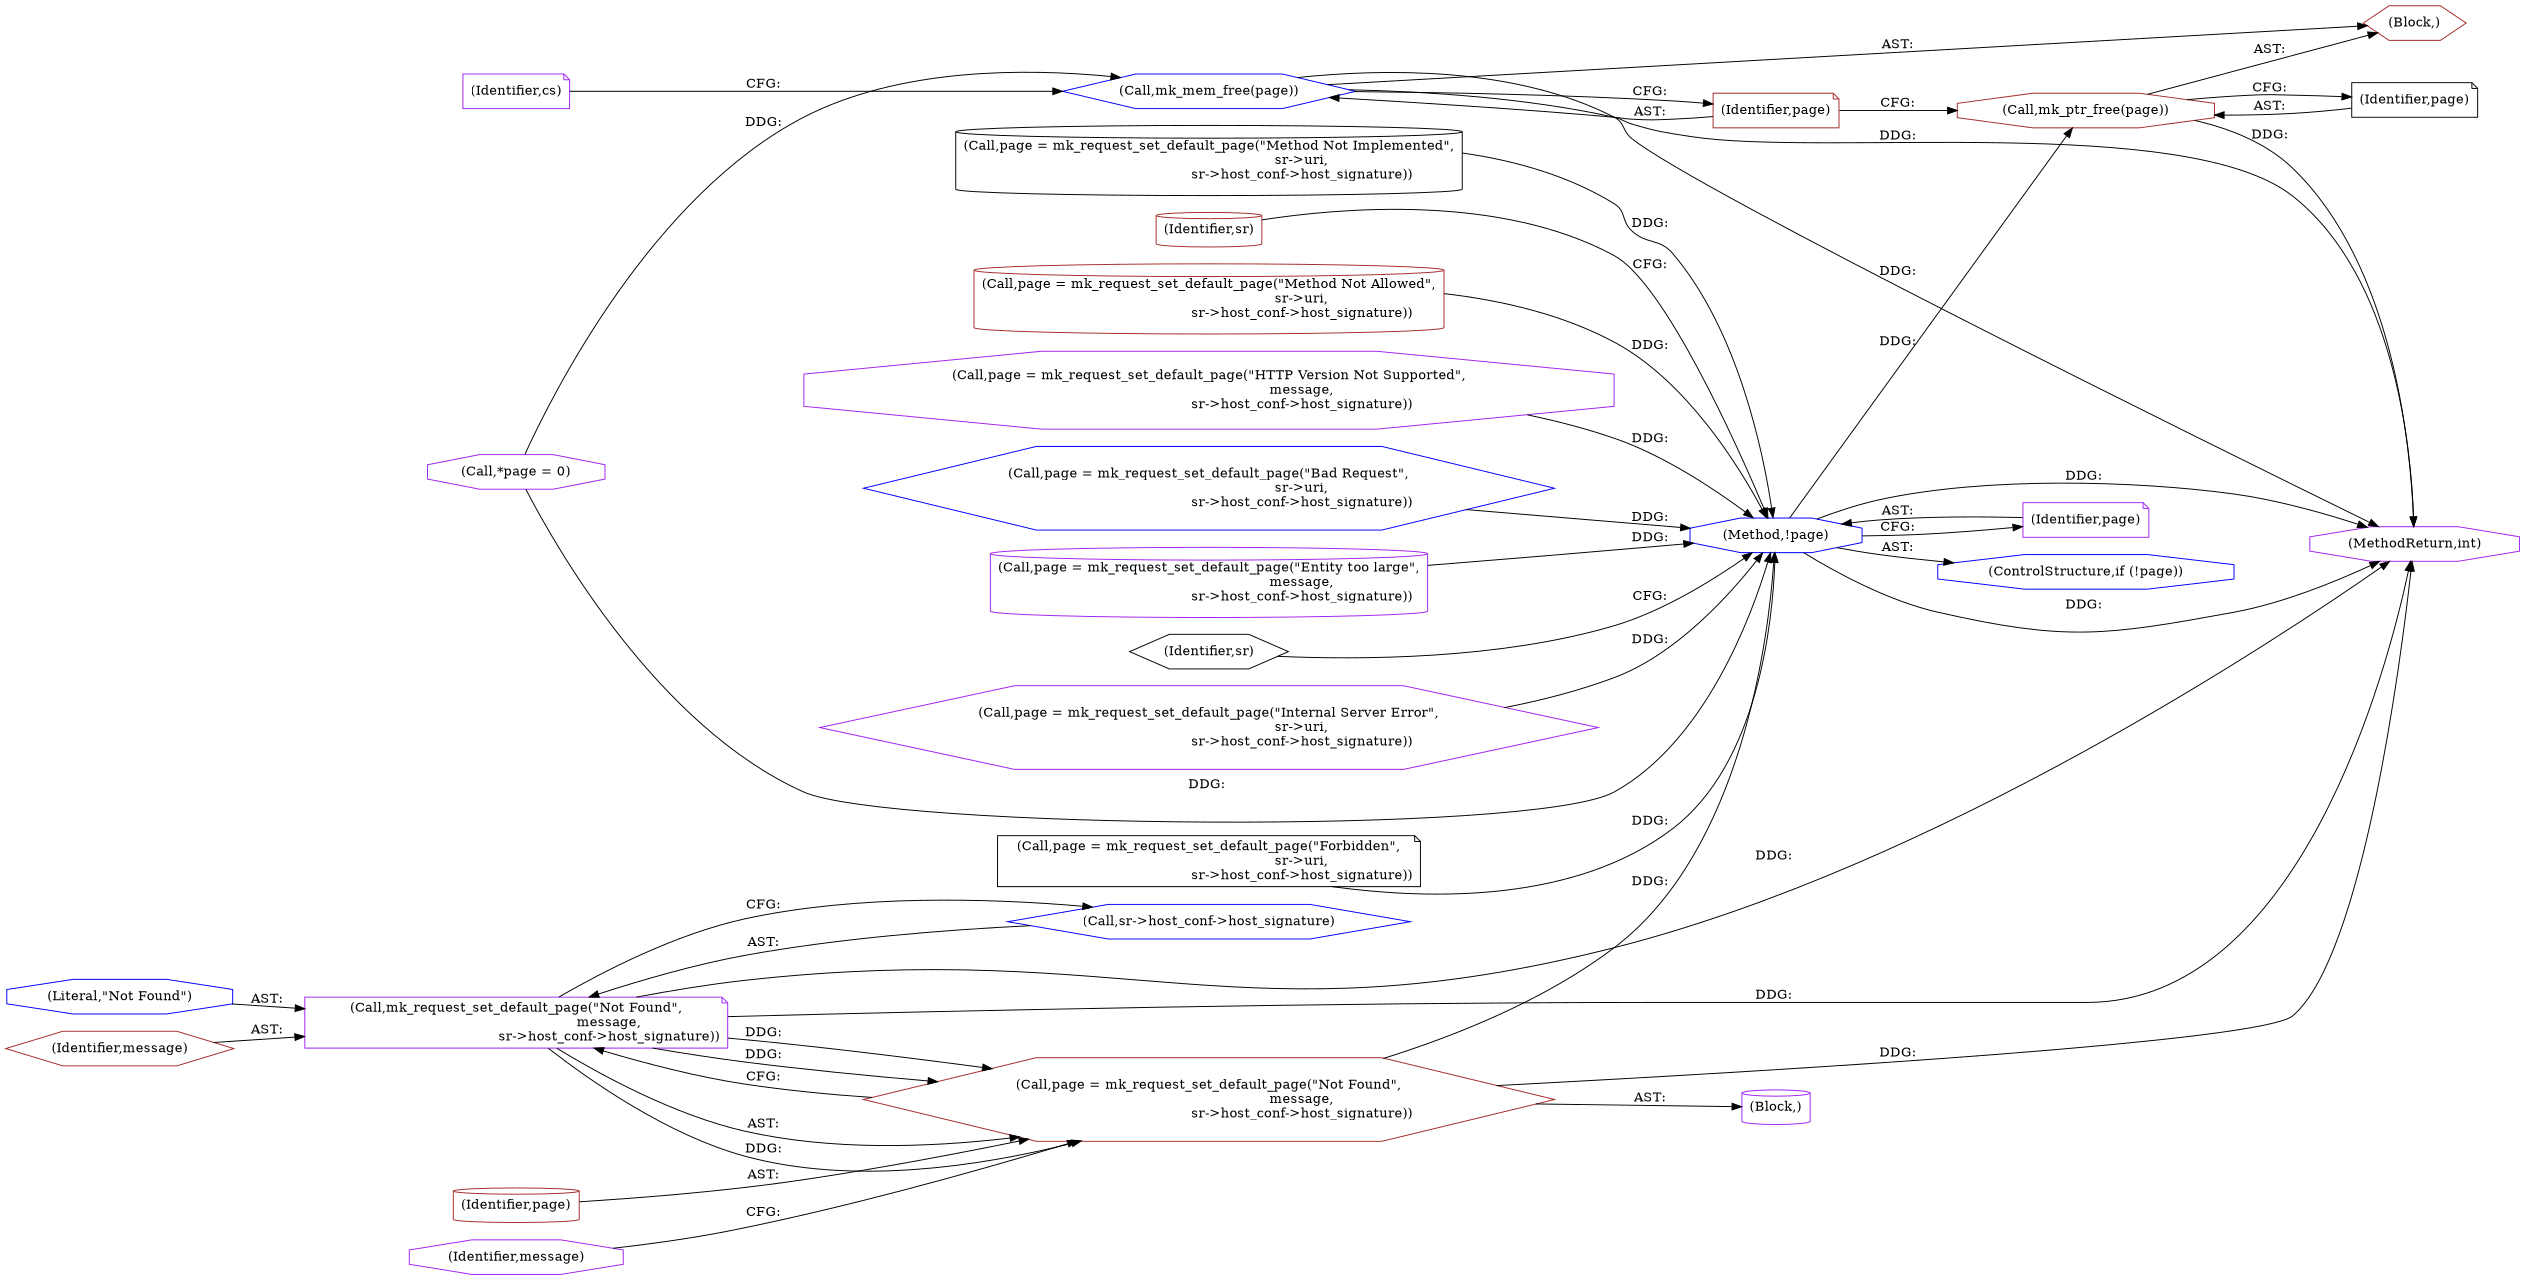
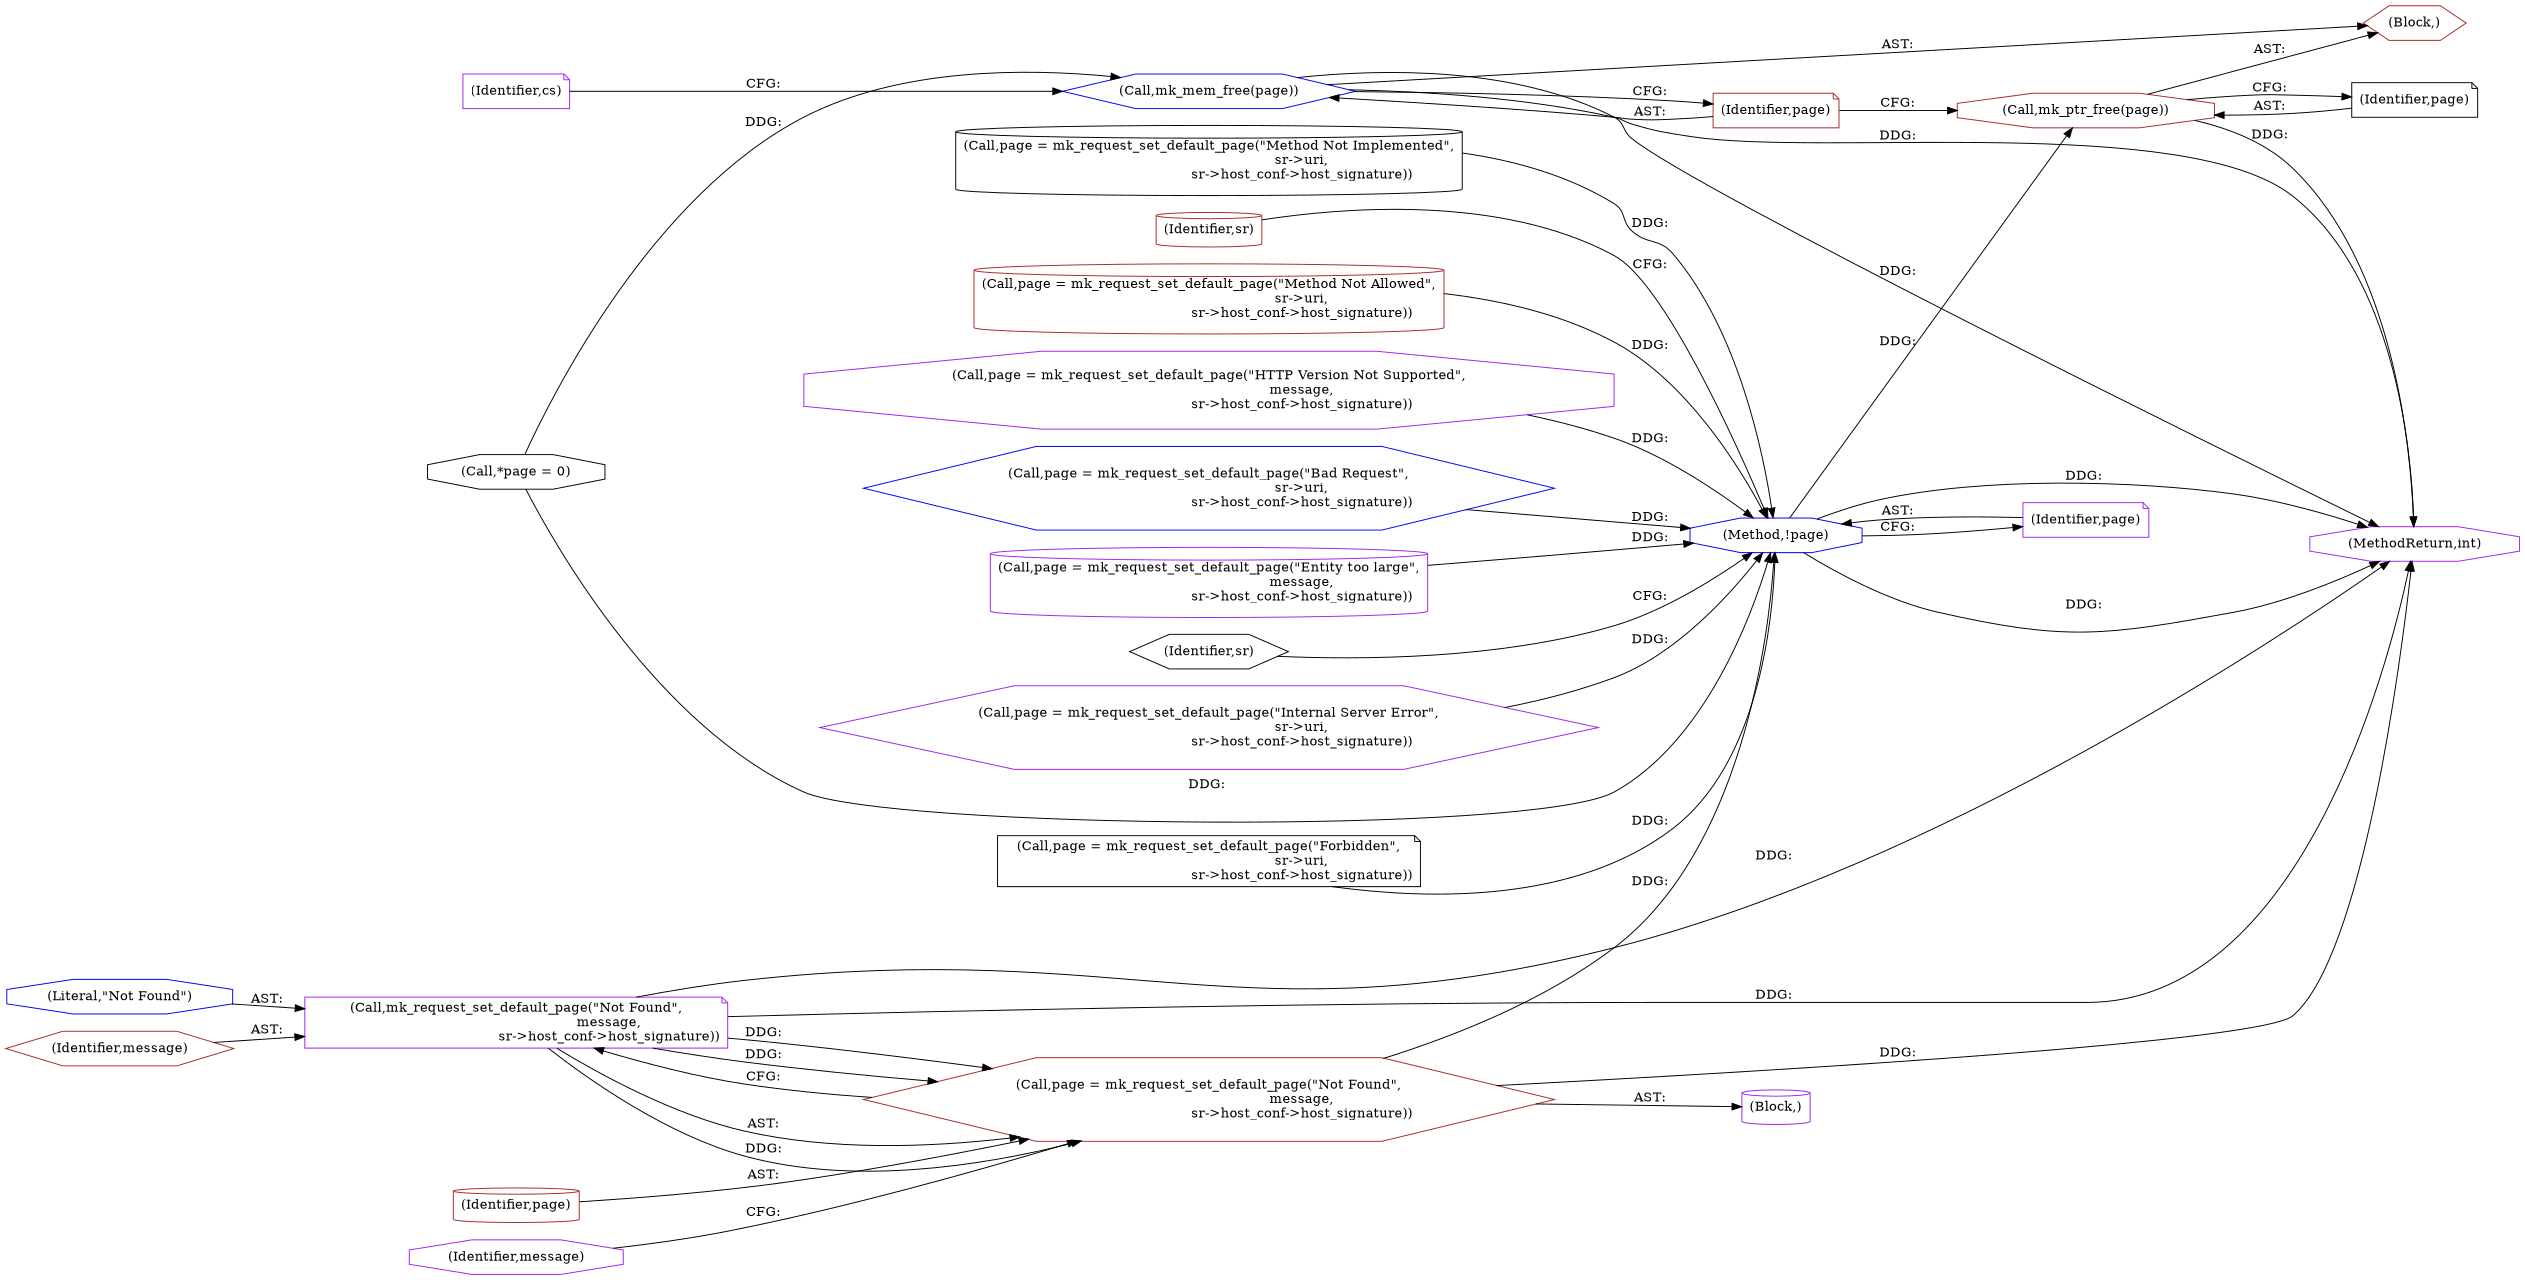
(516, 472) -> (516, 472)
(2086, 572) -> none
(1209, 922) -> none
